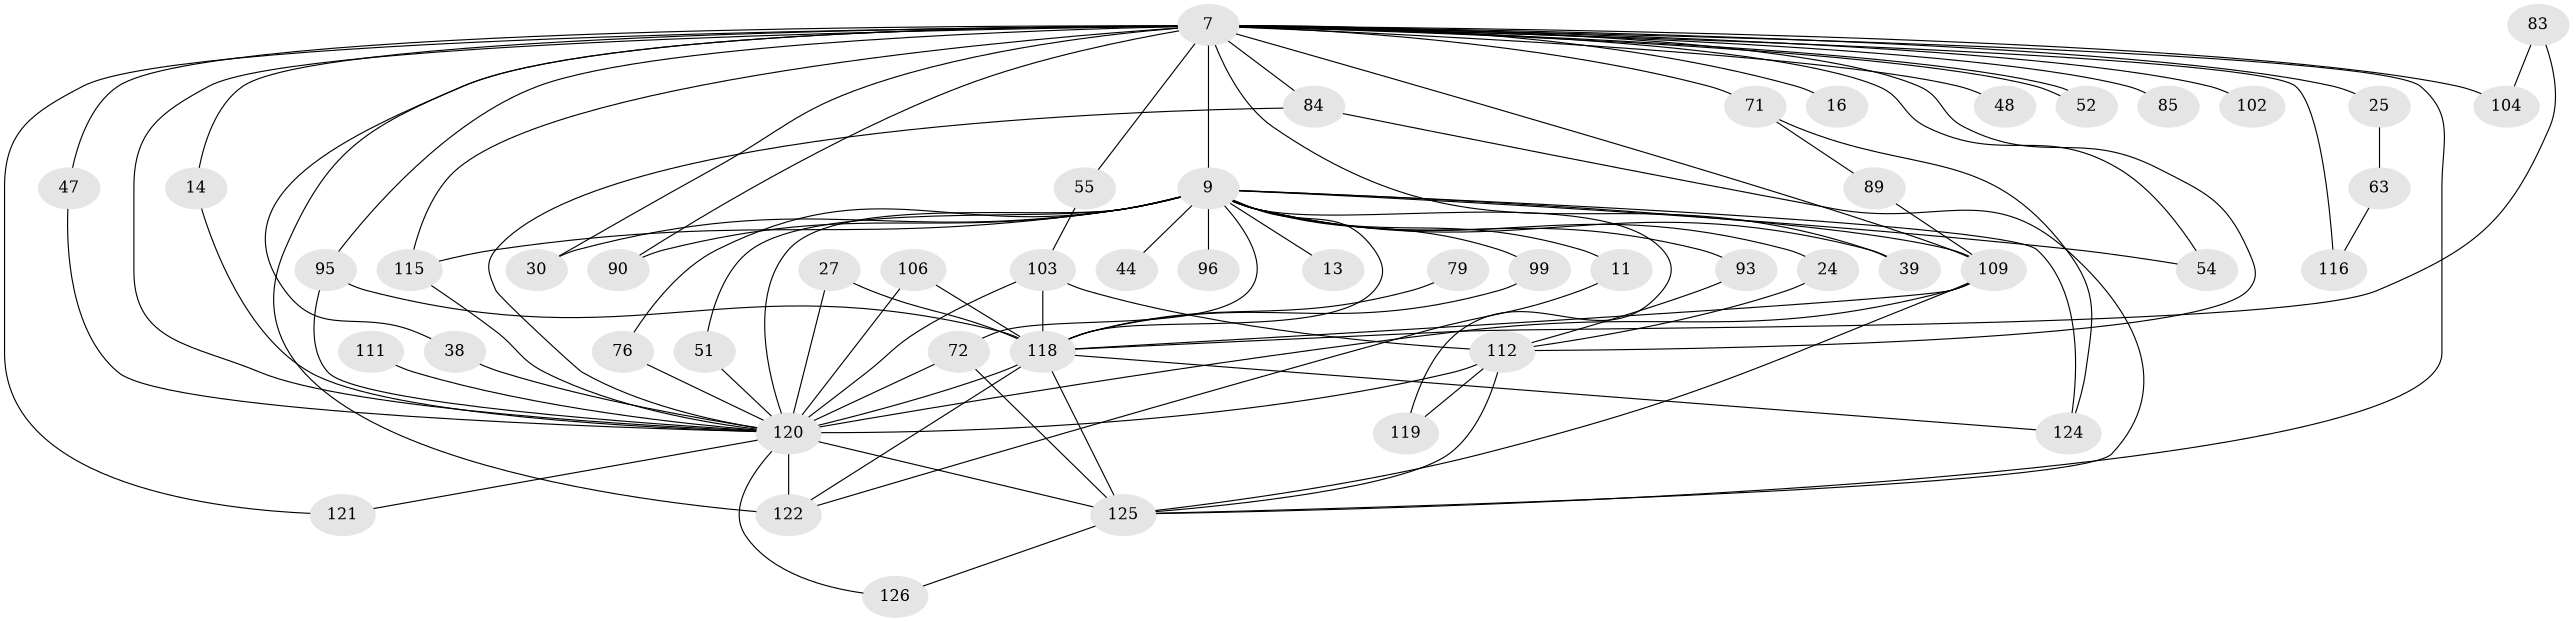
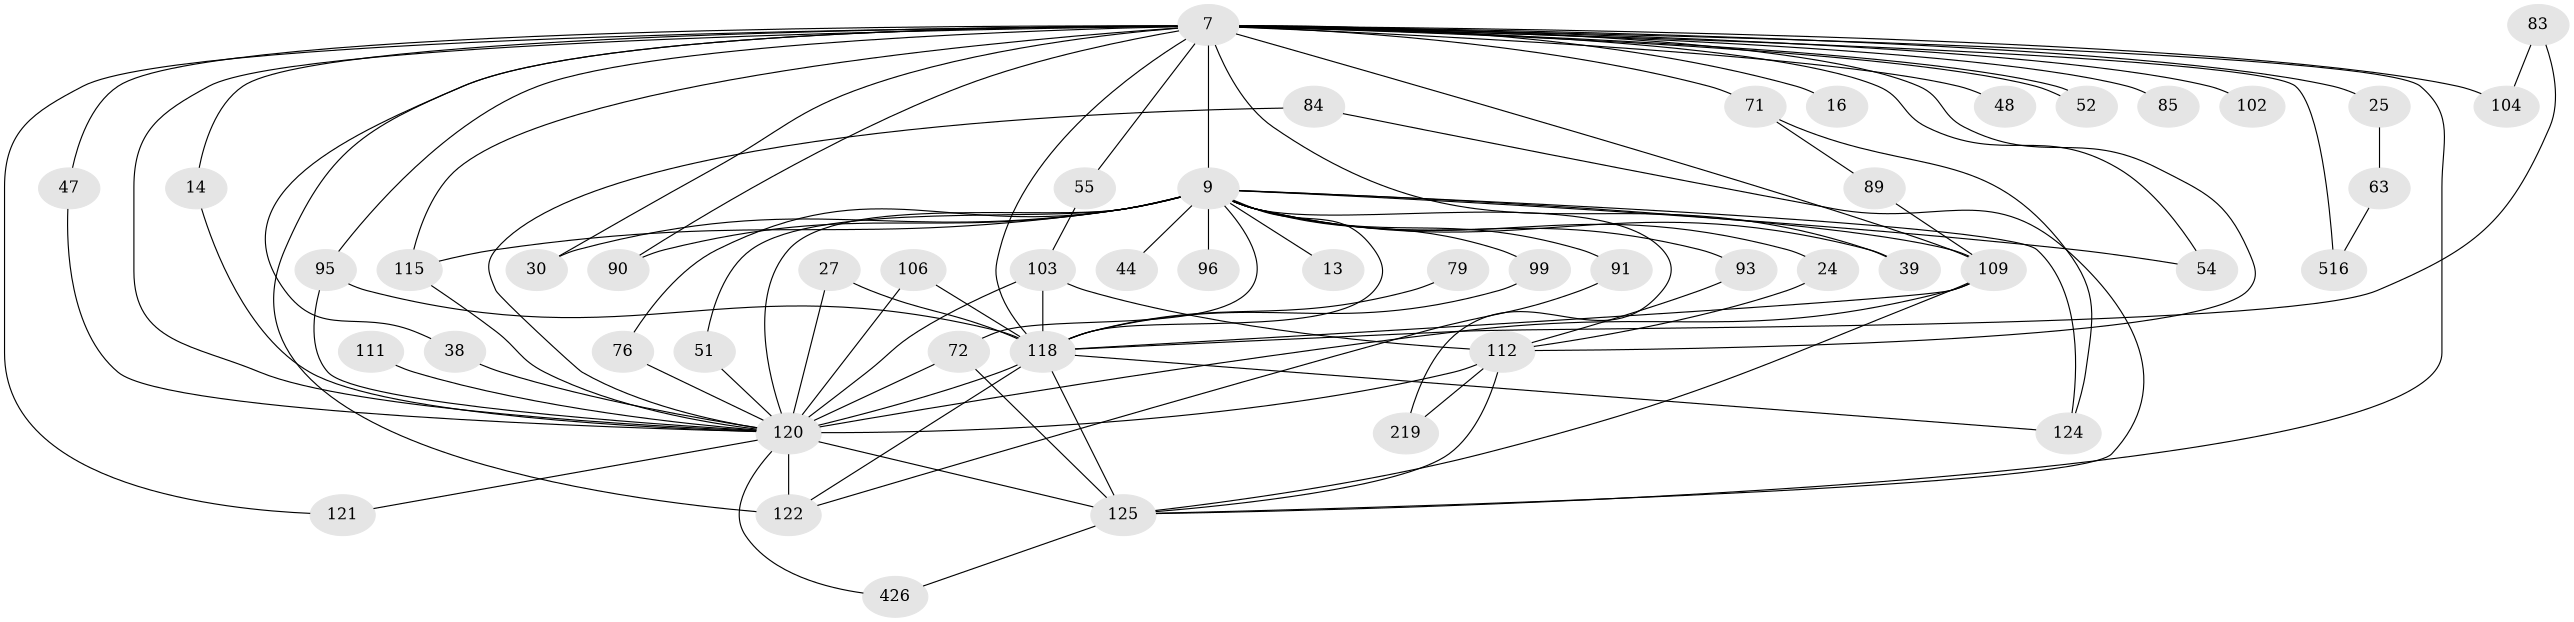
(1261, 66) -> (1044, 164)
(1622, 270) -> (1622, 270)
(2334, 270) -> (2334, 270)
(1406, 433) -> (1406, 433)
(895, 597) -> (895, 597)
